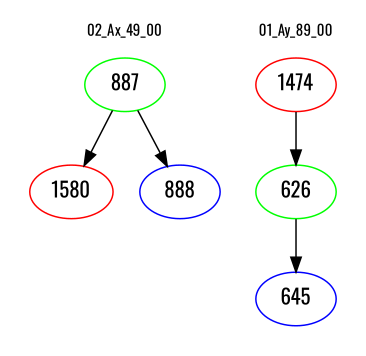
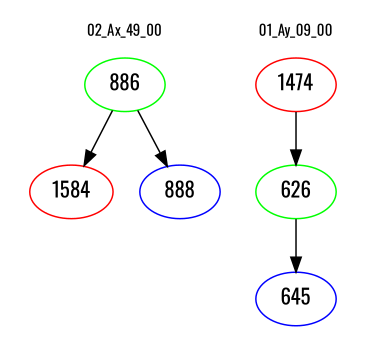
(296, 32) -> (296, 32)
(125, 85) -> (125, 85)
(71, 192) -> (71, 192)
